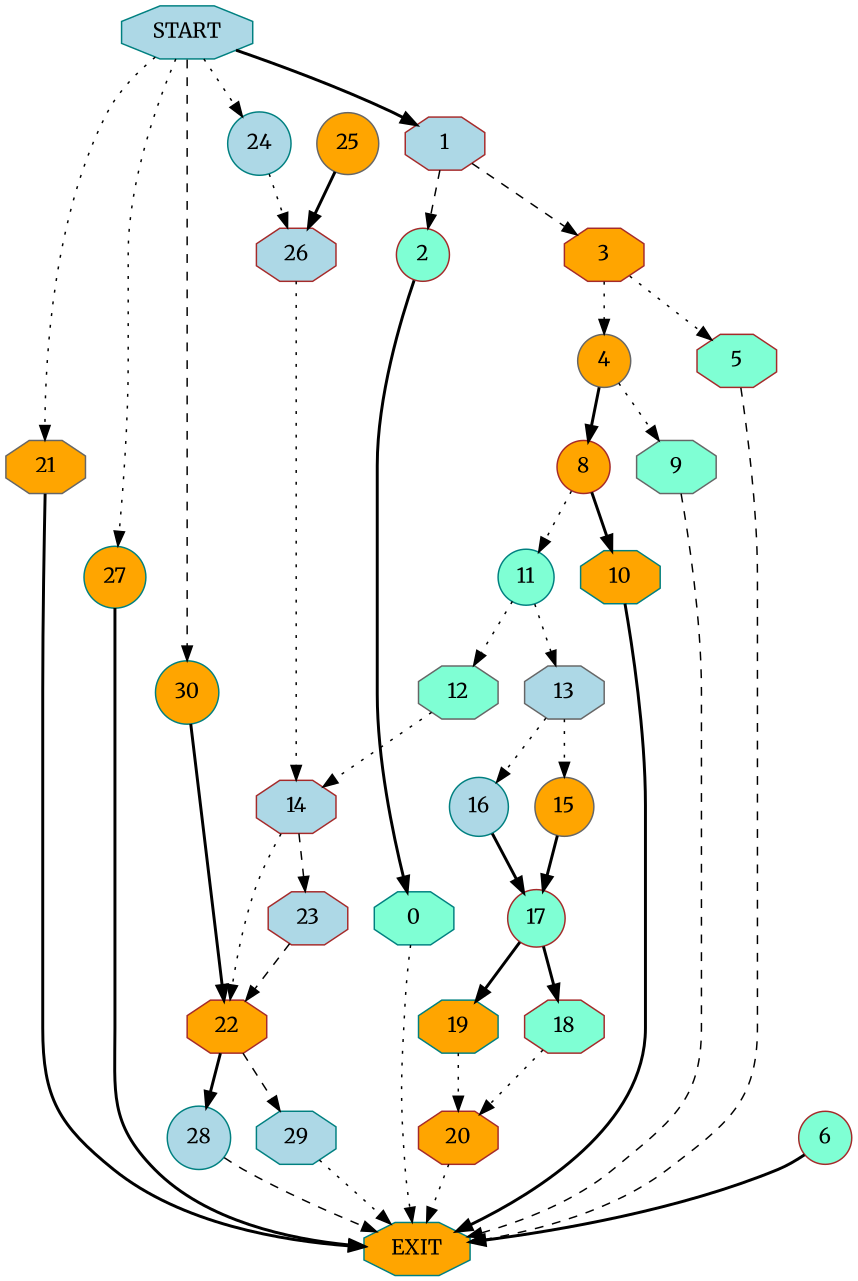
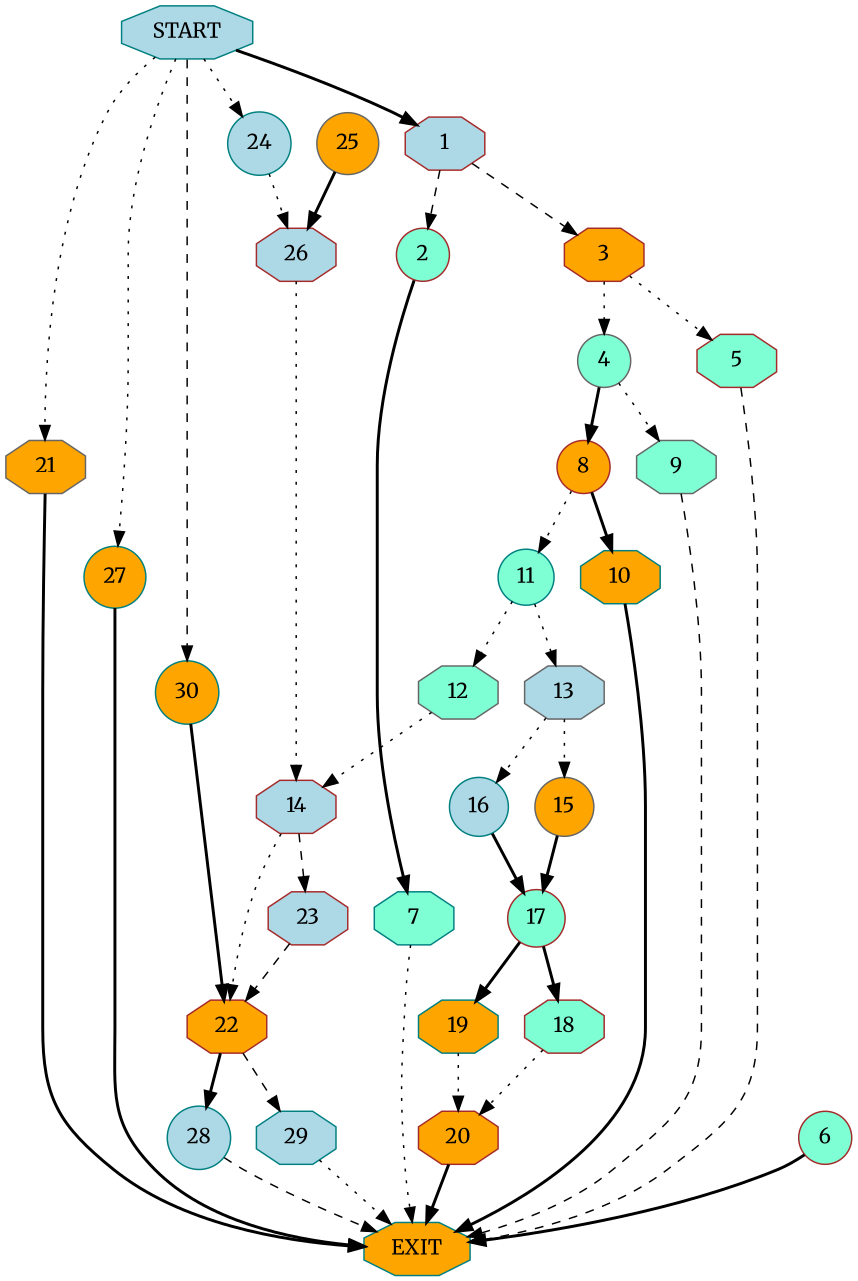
(604, 361) -> (604, 361)
(414, 918) -> (414, 918)
(440, 1186) -> (440, 1186)
